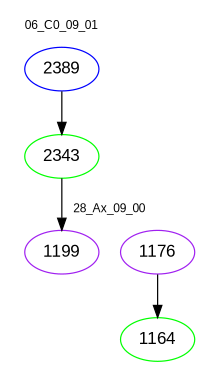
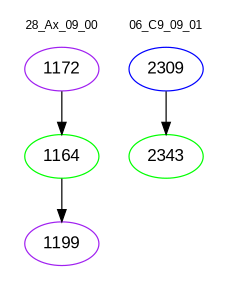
(62, 26) -> (166, 26)
(62, 69) -> (166, 69)
(62, 205) -> (62, 194)
(158, 252) -> (62, 69)
